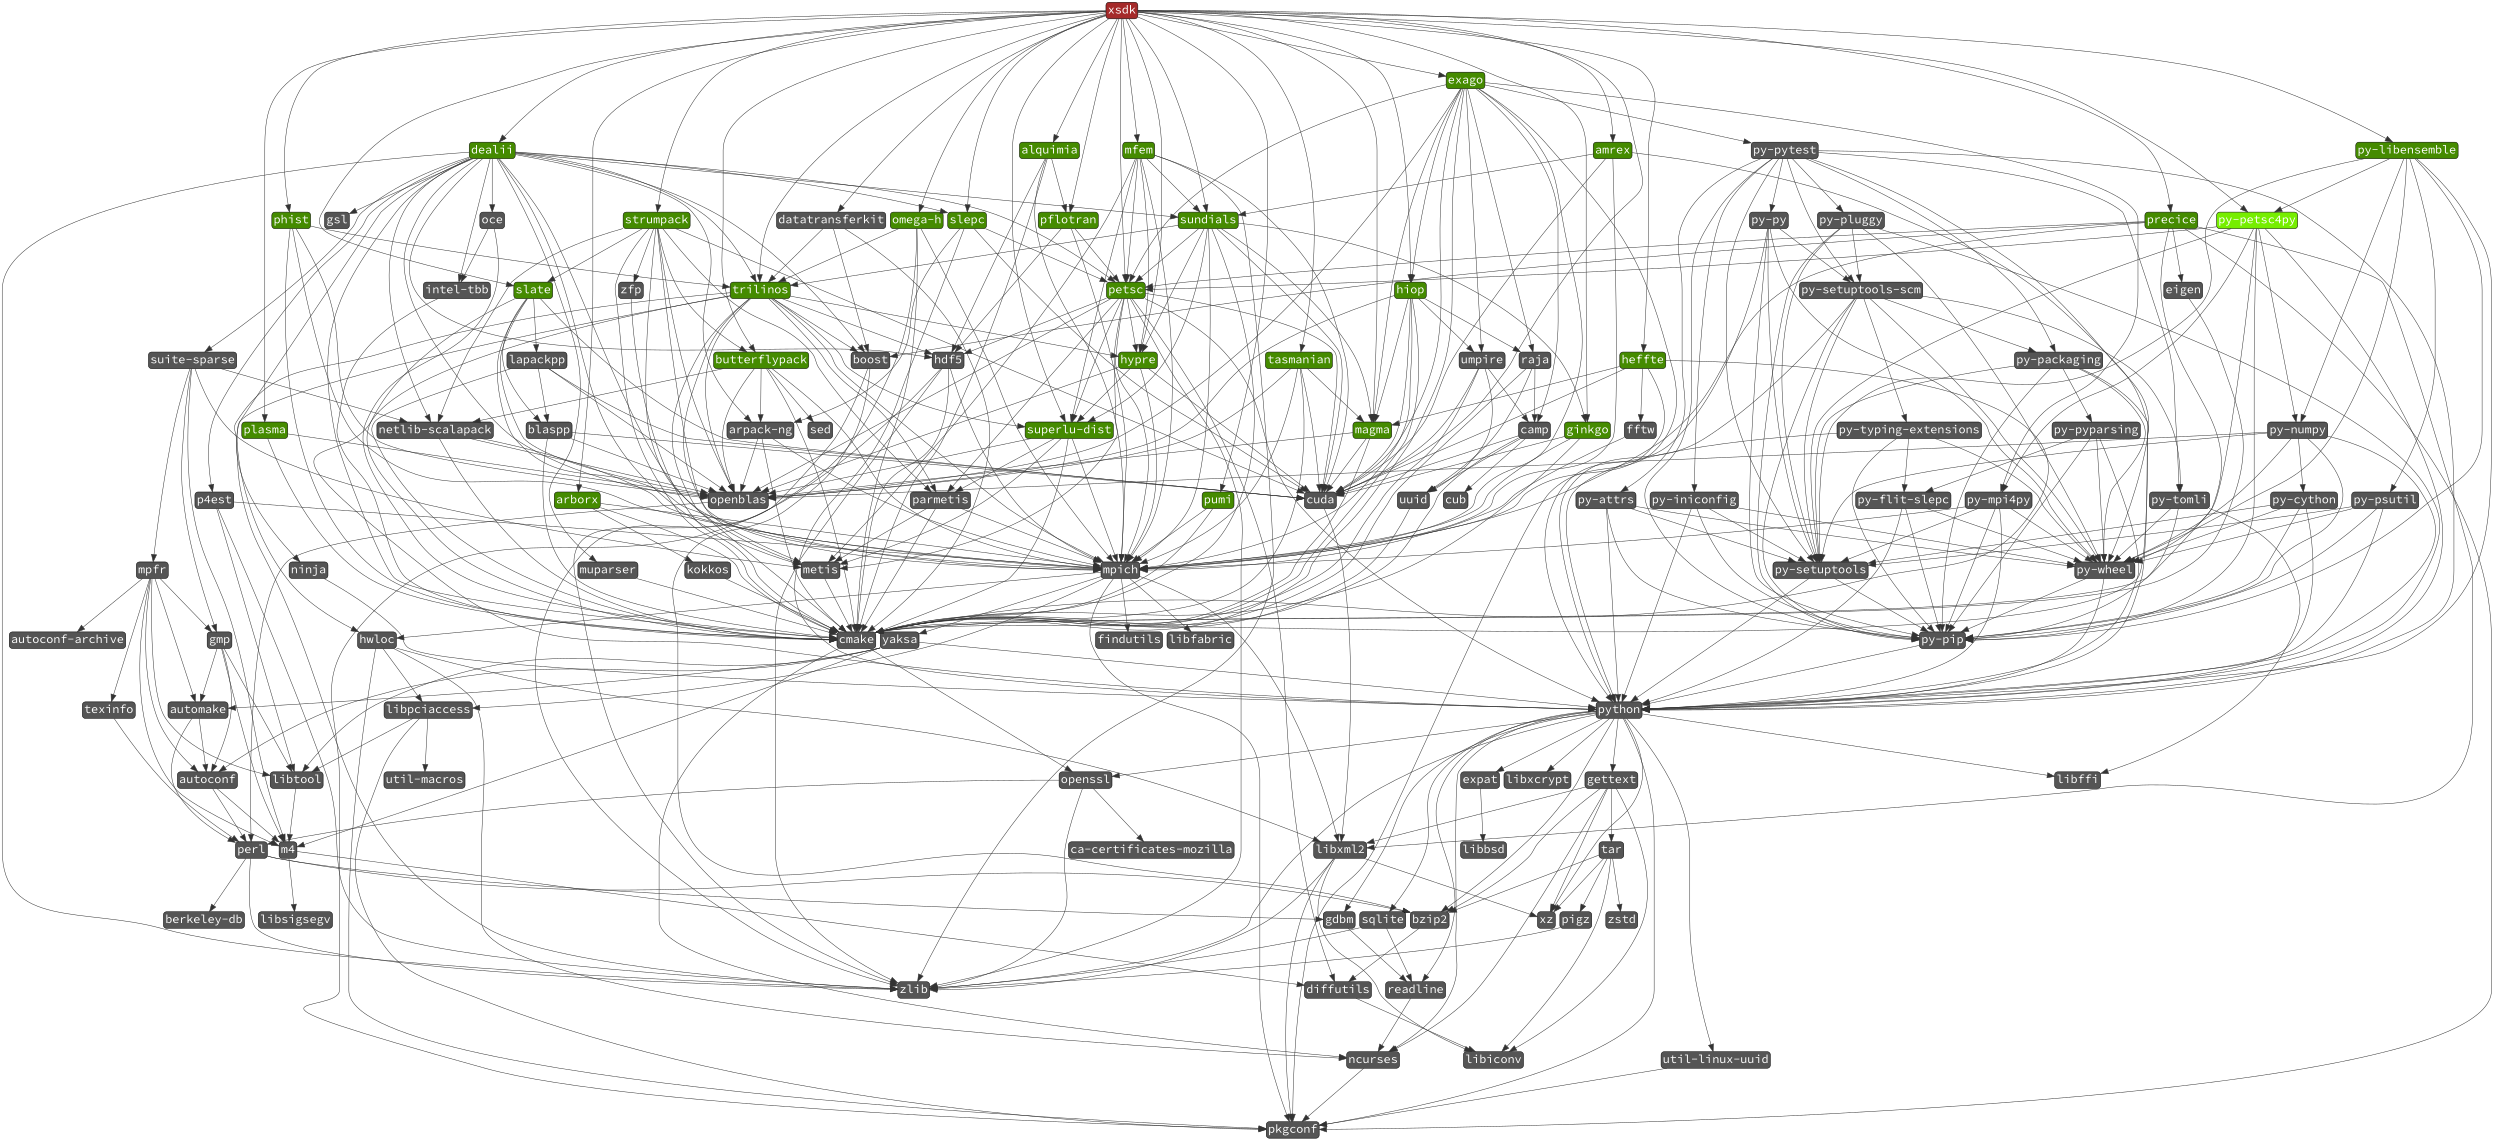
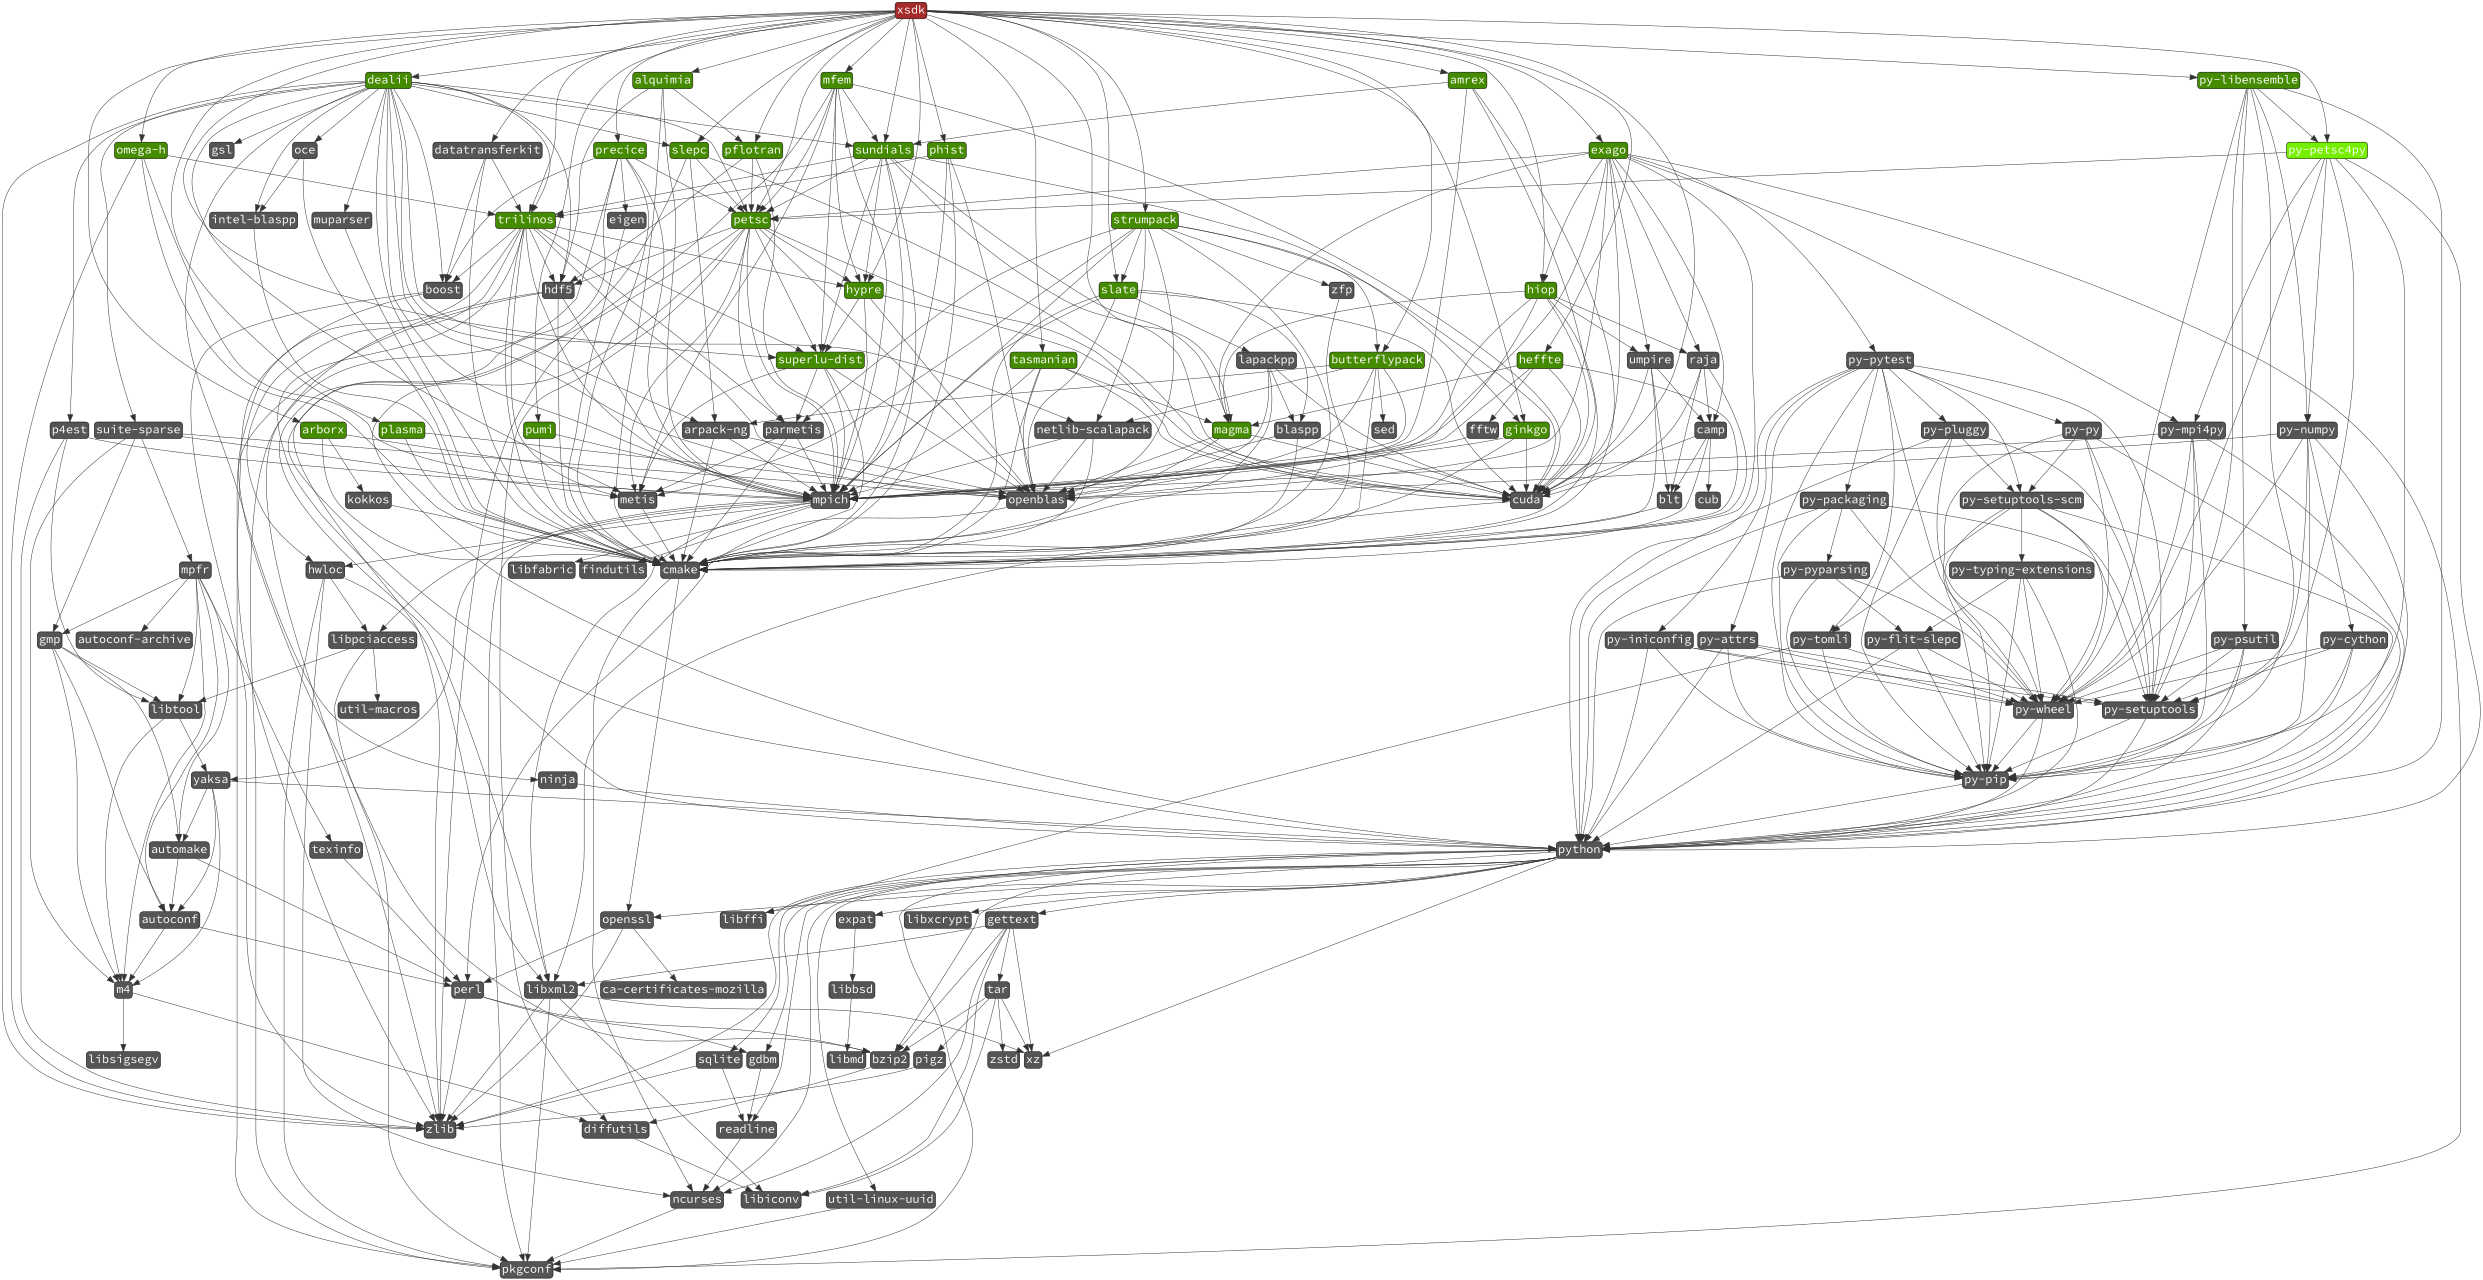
(457, 290) -> (254, 220)
(1956, 324) -> none
(310, 394) -> (591, 466)
none -> (1644, 453)
(1413, 500) -> (1669, 500)
(579, 659) -> (191, 742)
(204, 920) -> none
none -> (846, 1060)
